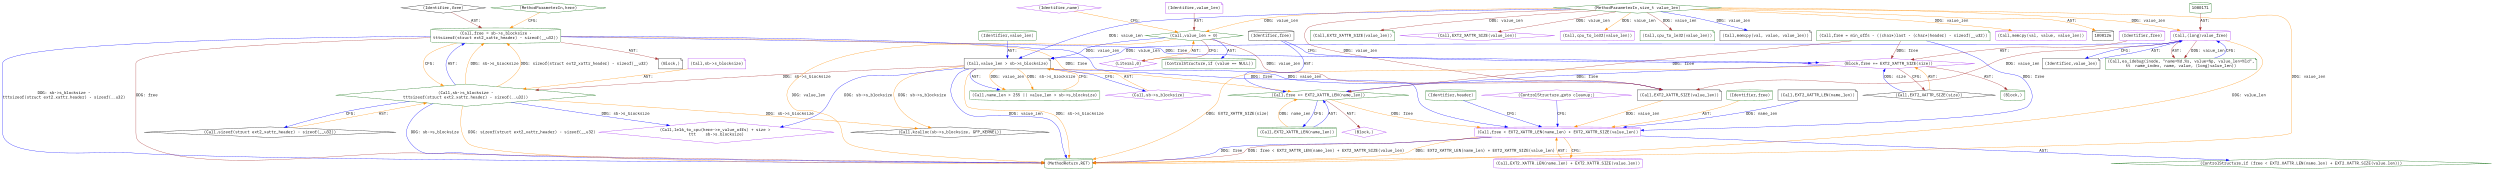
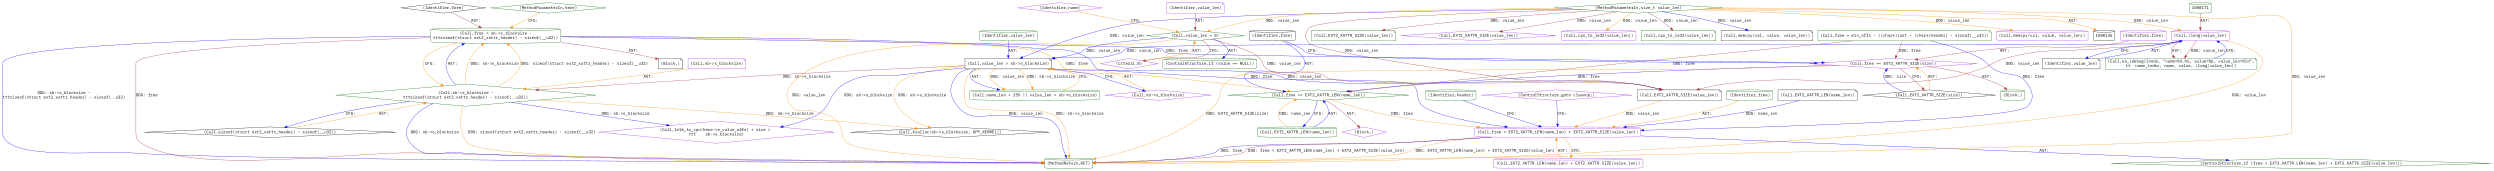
(2200, 36) -> (2200, 36)
(1889, 64) -> (1893, 64)
